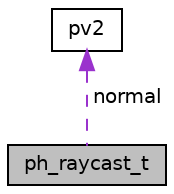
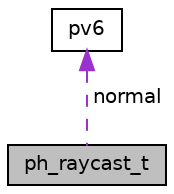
(87, 30) -> (87, 30)
